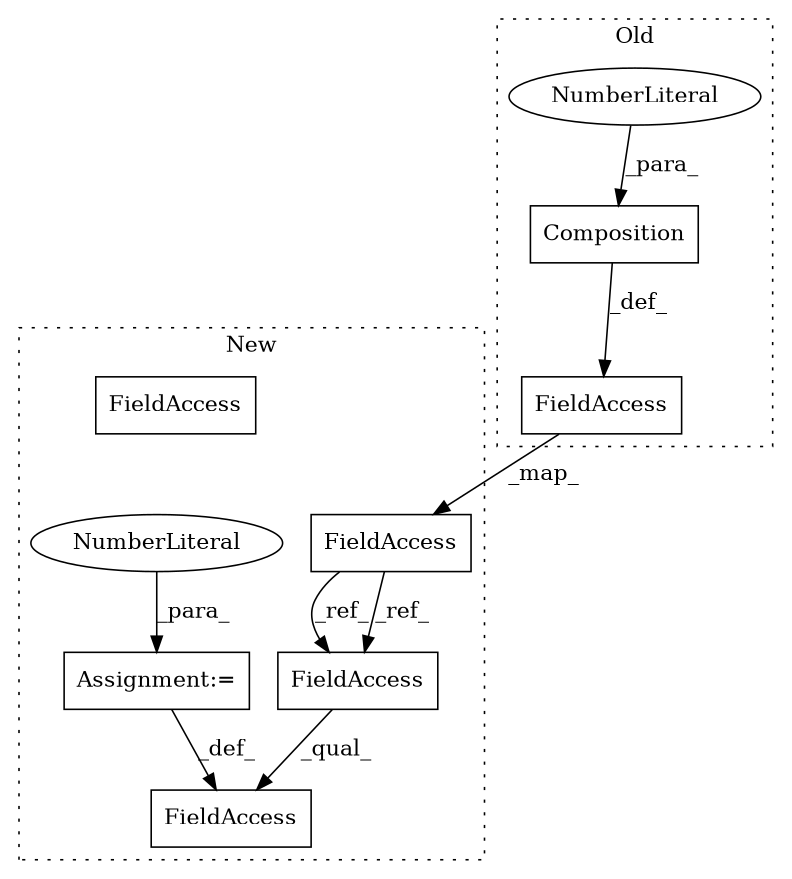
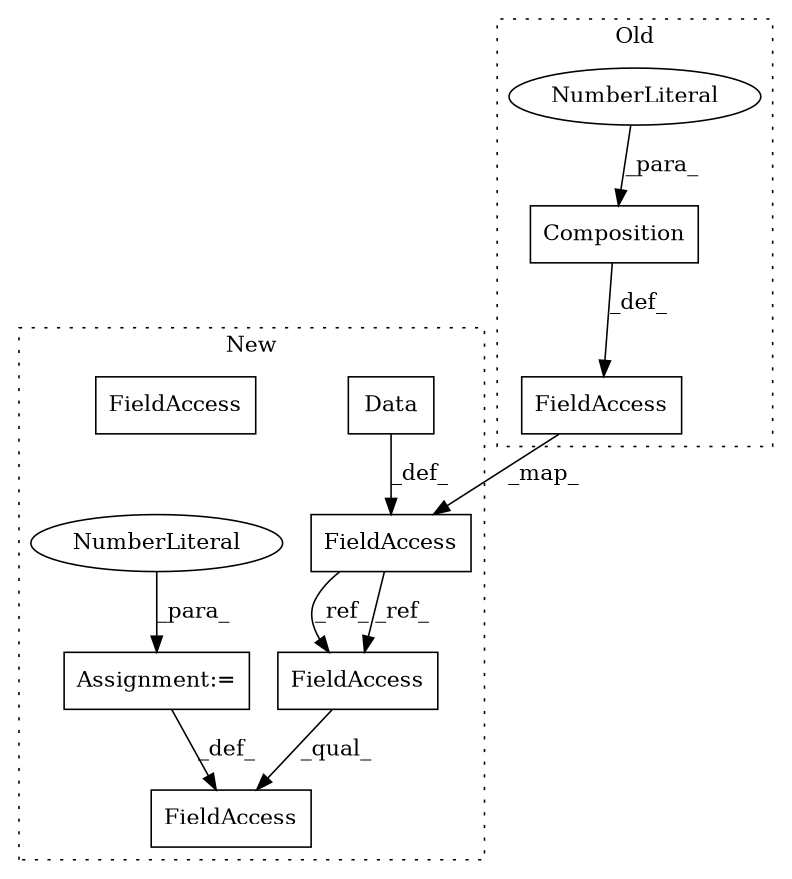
none -> (391, 405)
